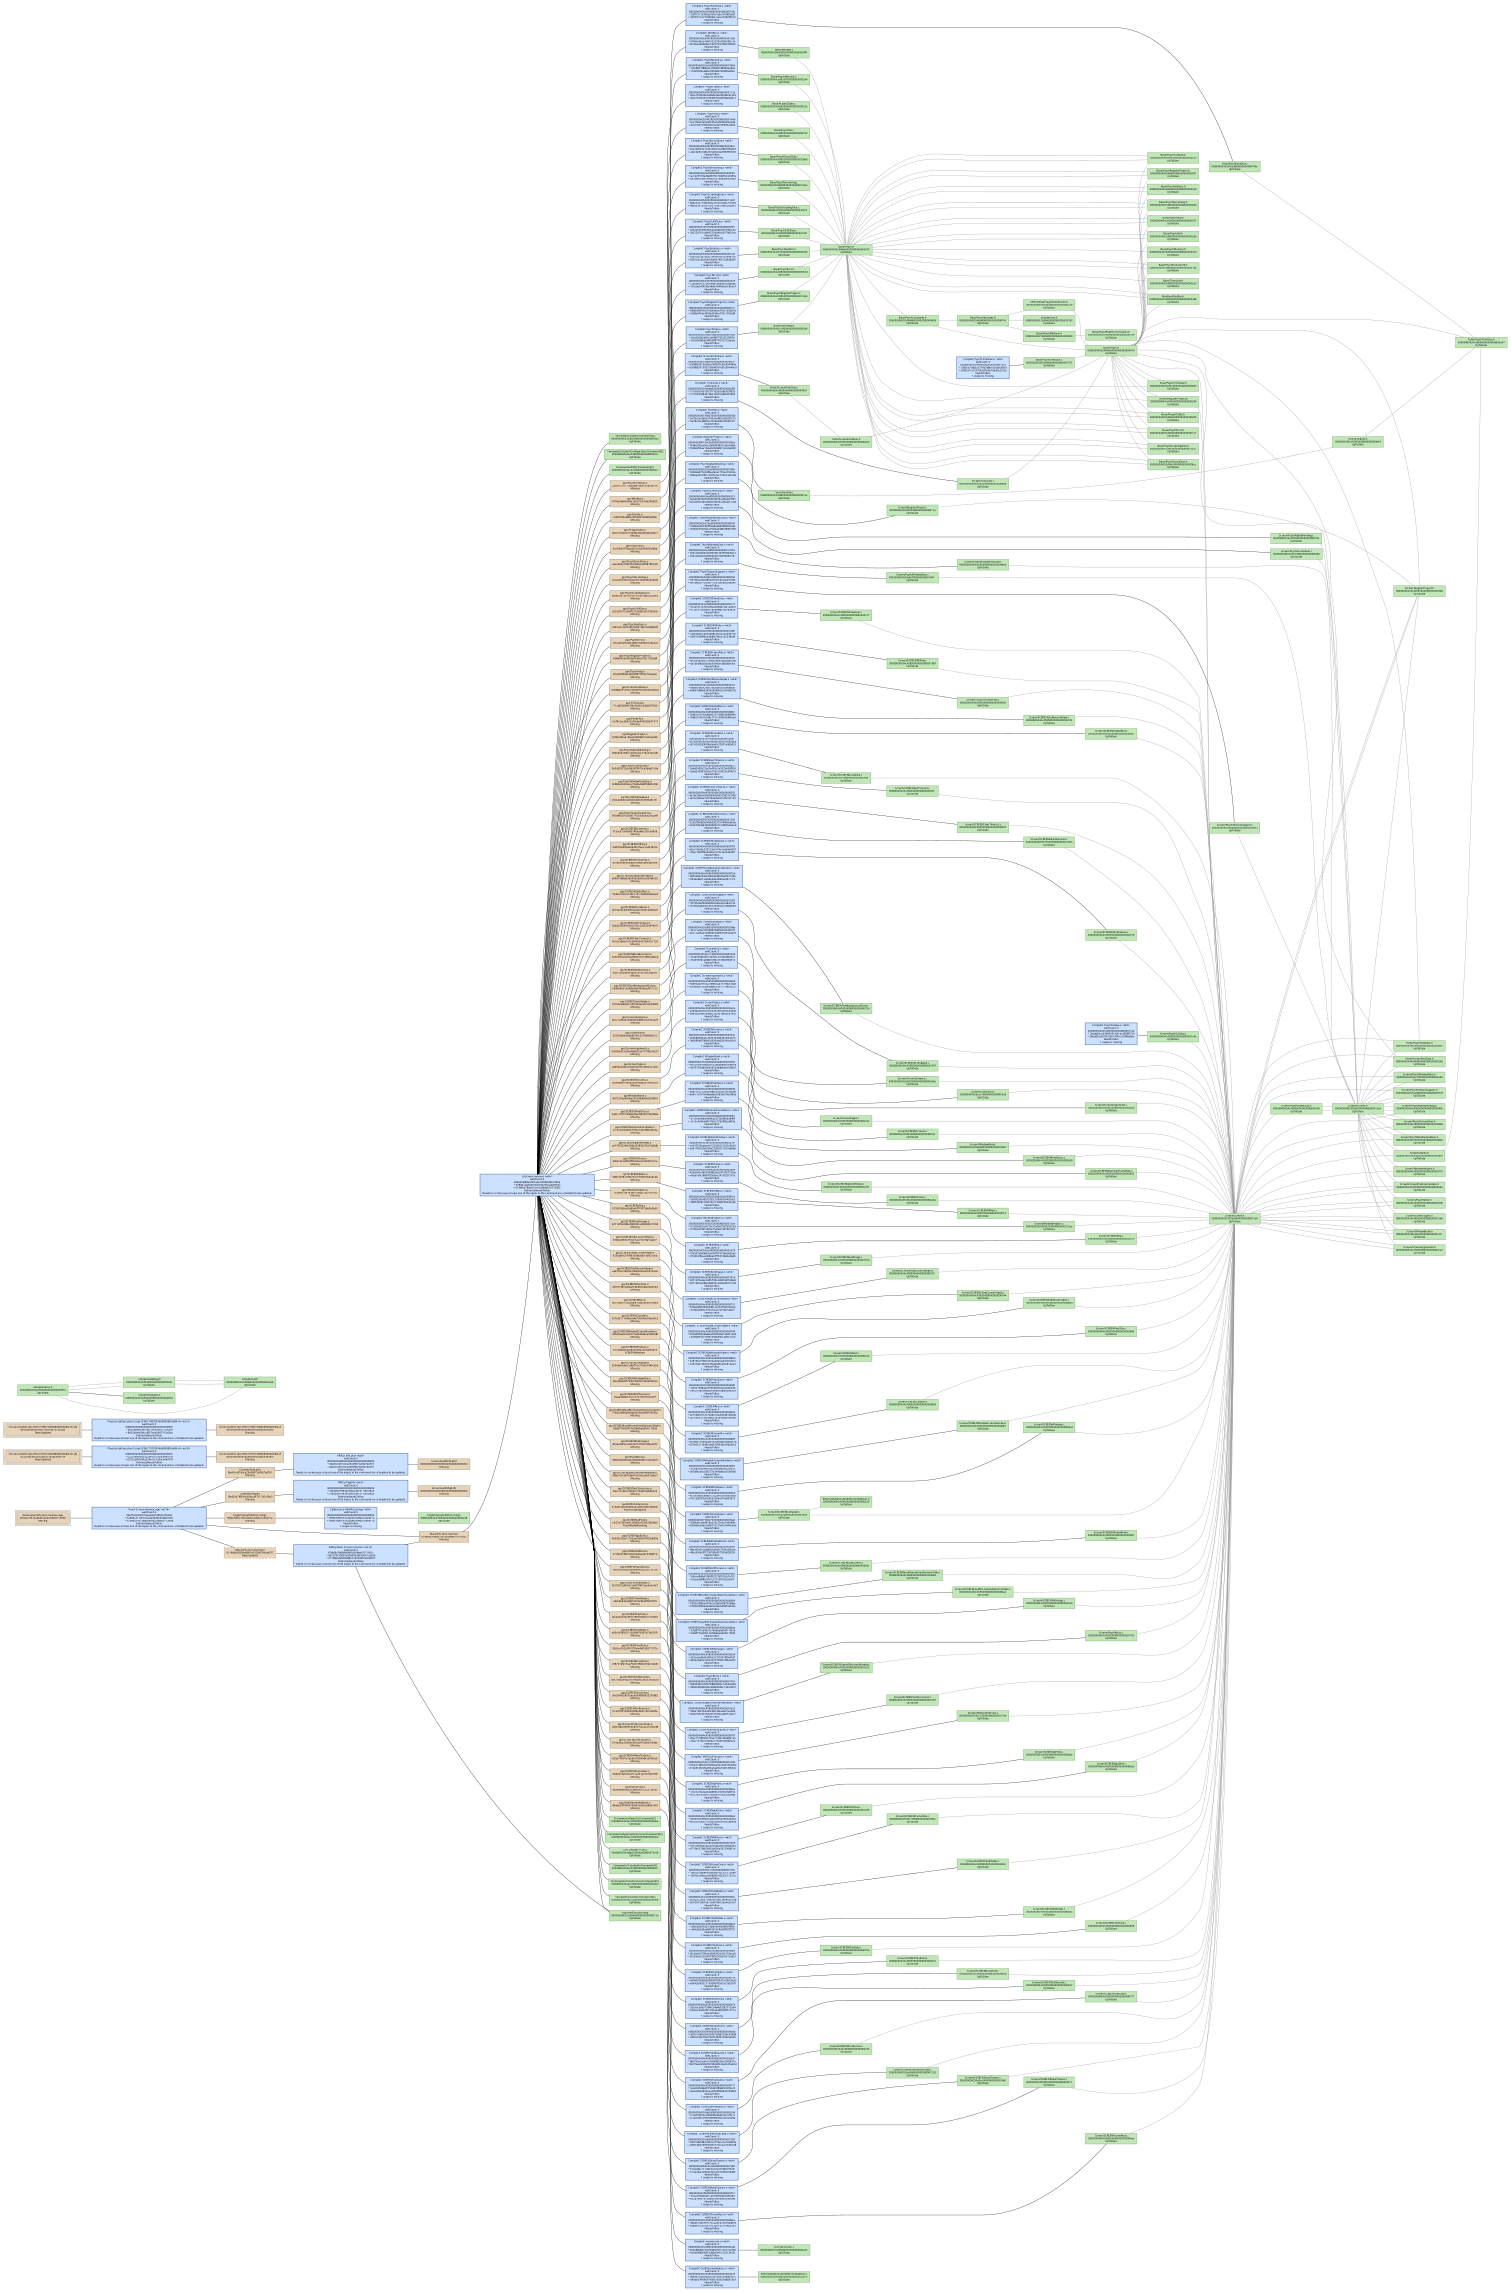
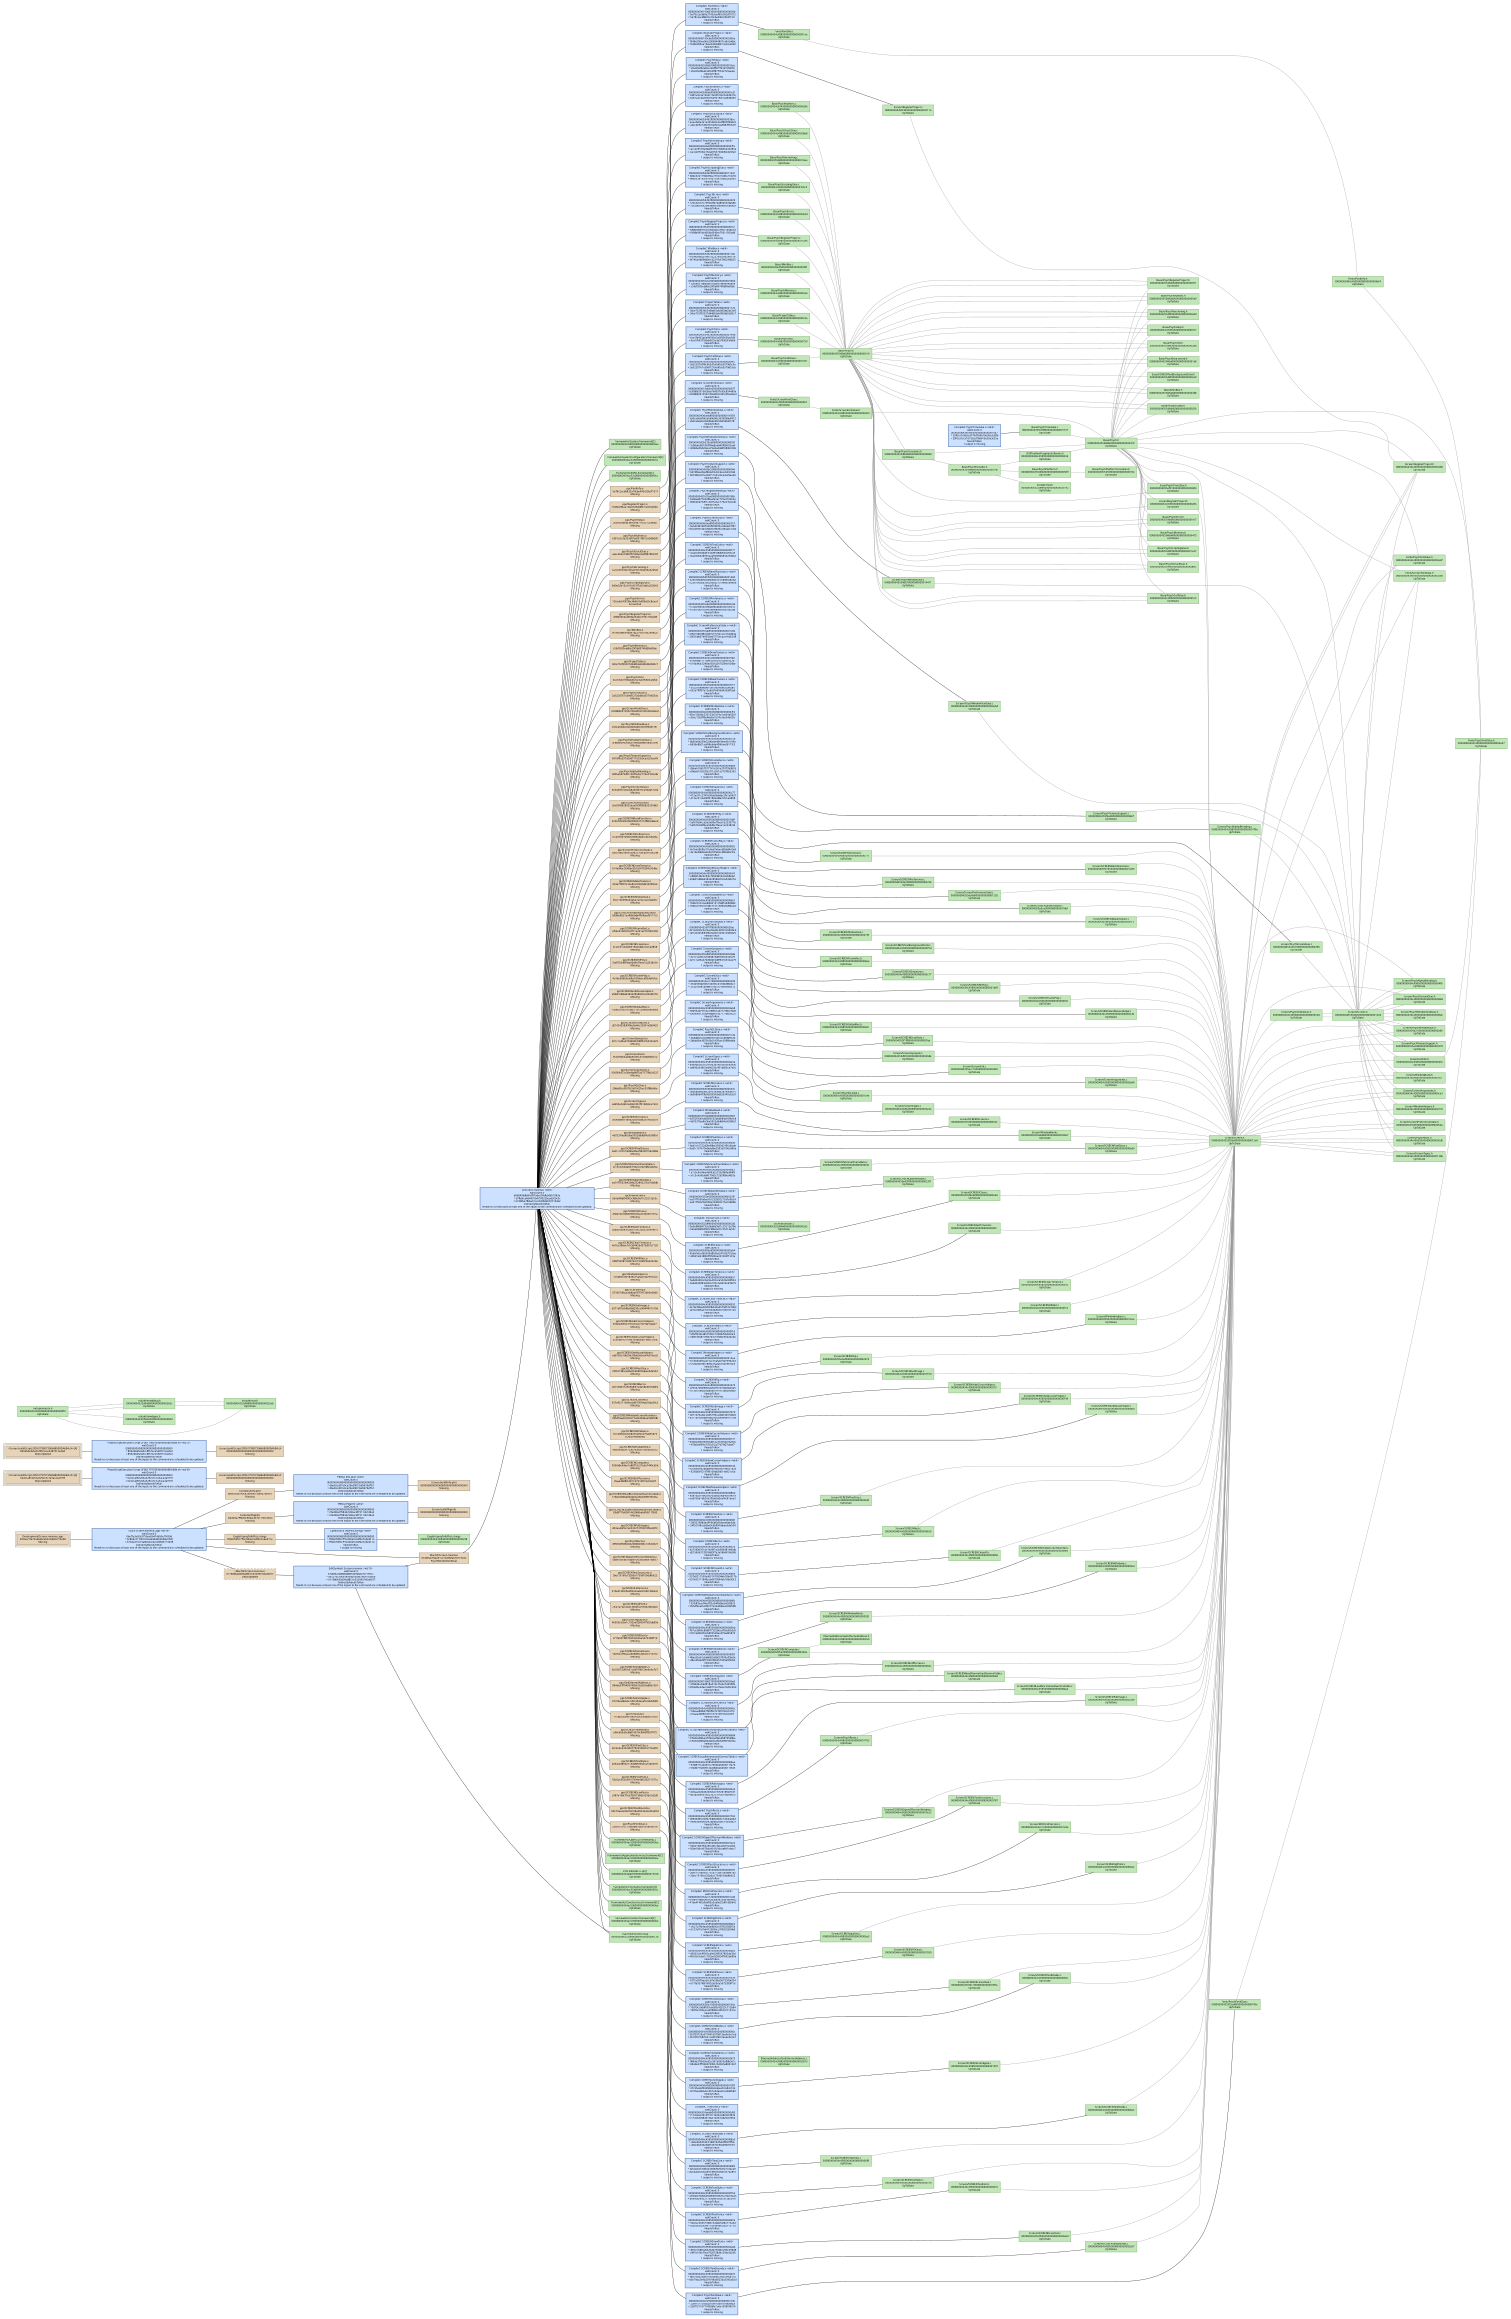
(1173, 284) -> (1173, 377)
(1173, 299) -> (1173, 393)
(784, 329) -> none
(983, 484) -> none
(635, 517) -> (635, 649)
(635, 643) -> (635, 602)
none -> (635, 1089)
(96, 1394) -> (96, 1415)
(635, 1507) -> (635, 1591)
(635, 1523) -> (635, 1607)
(444, 1537) -> (444, 1558)
